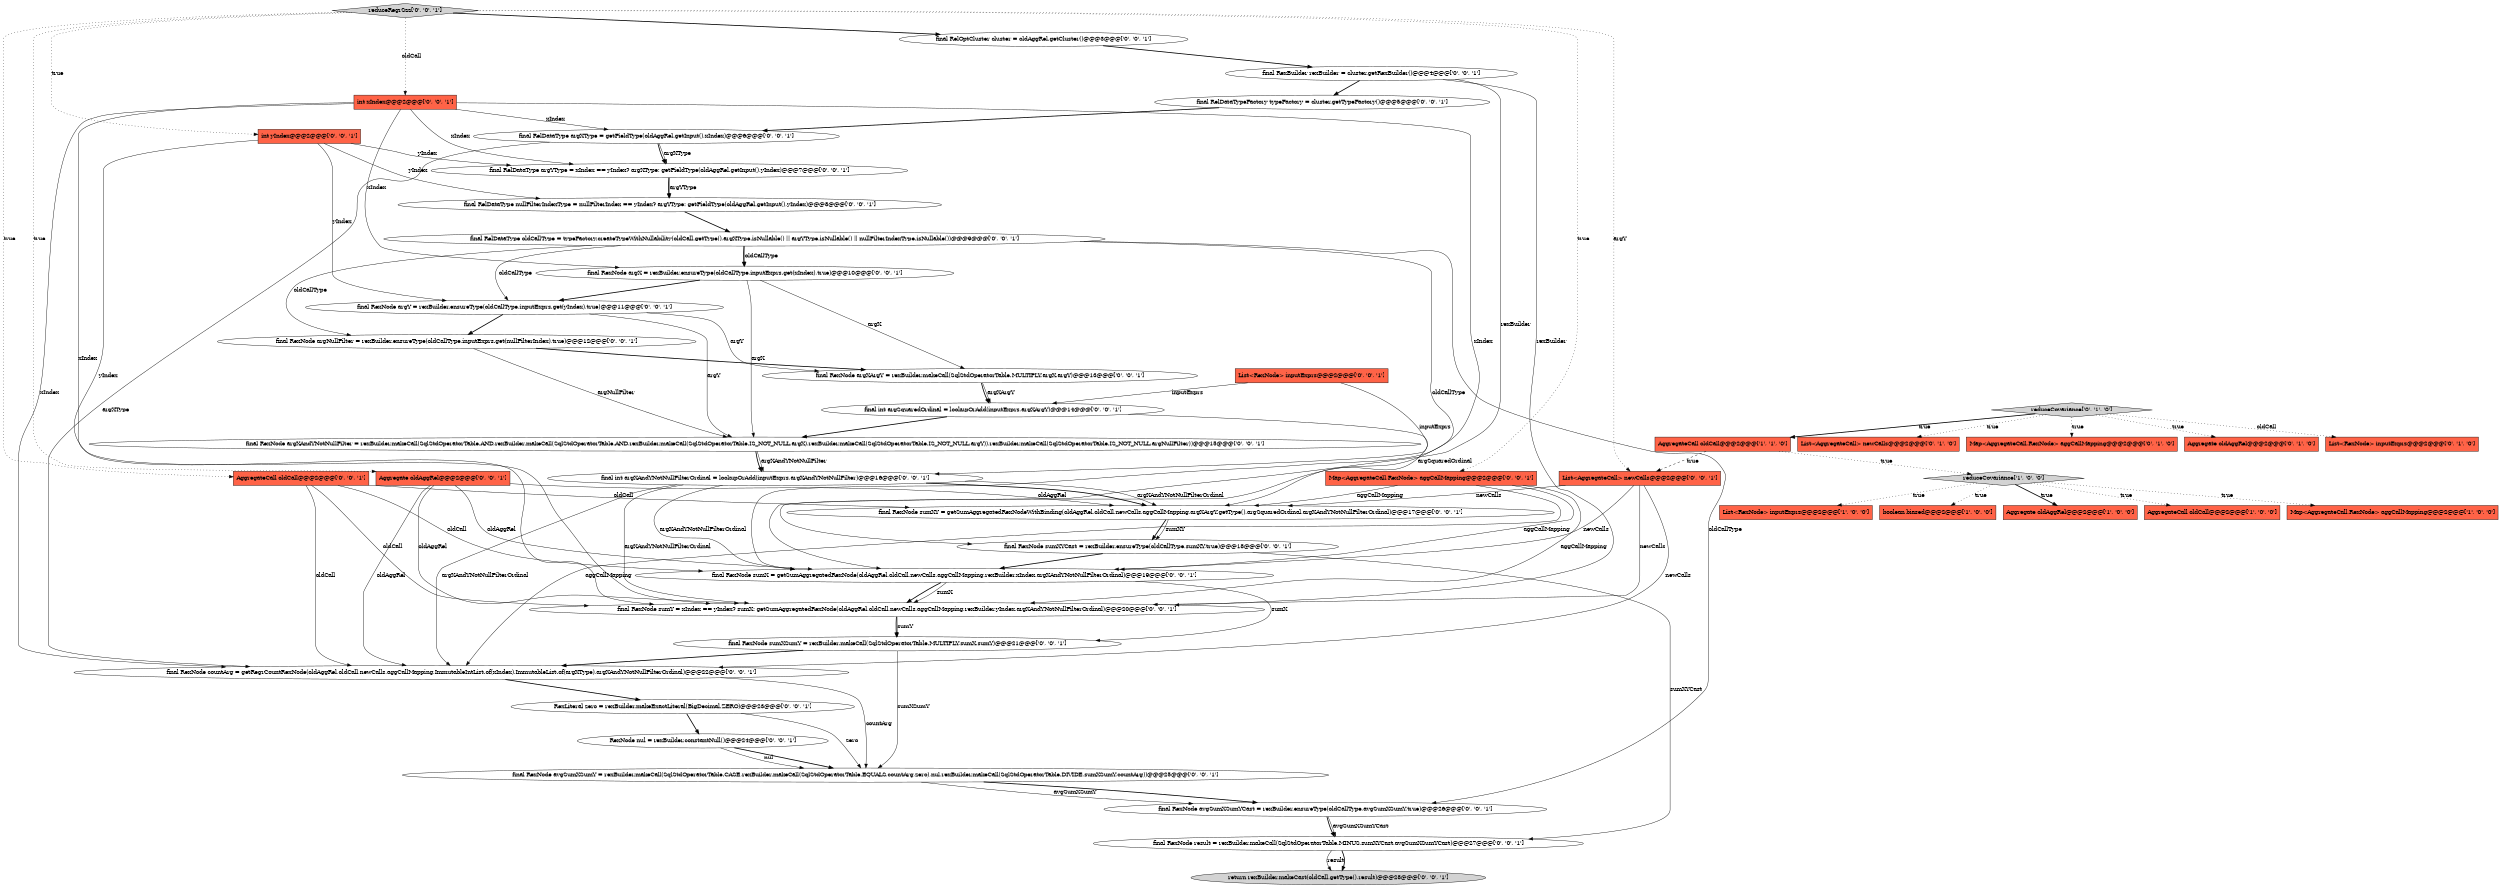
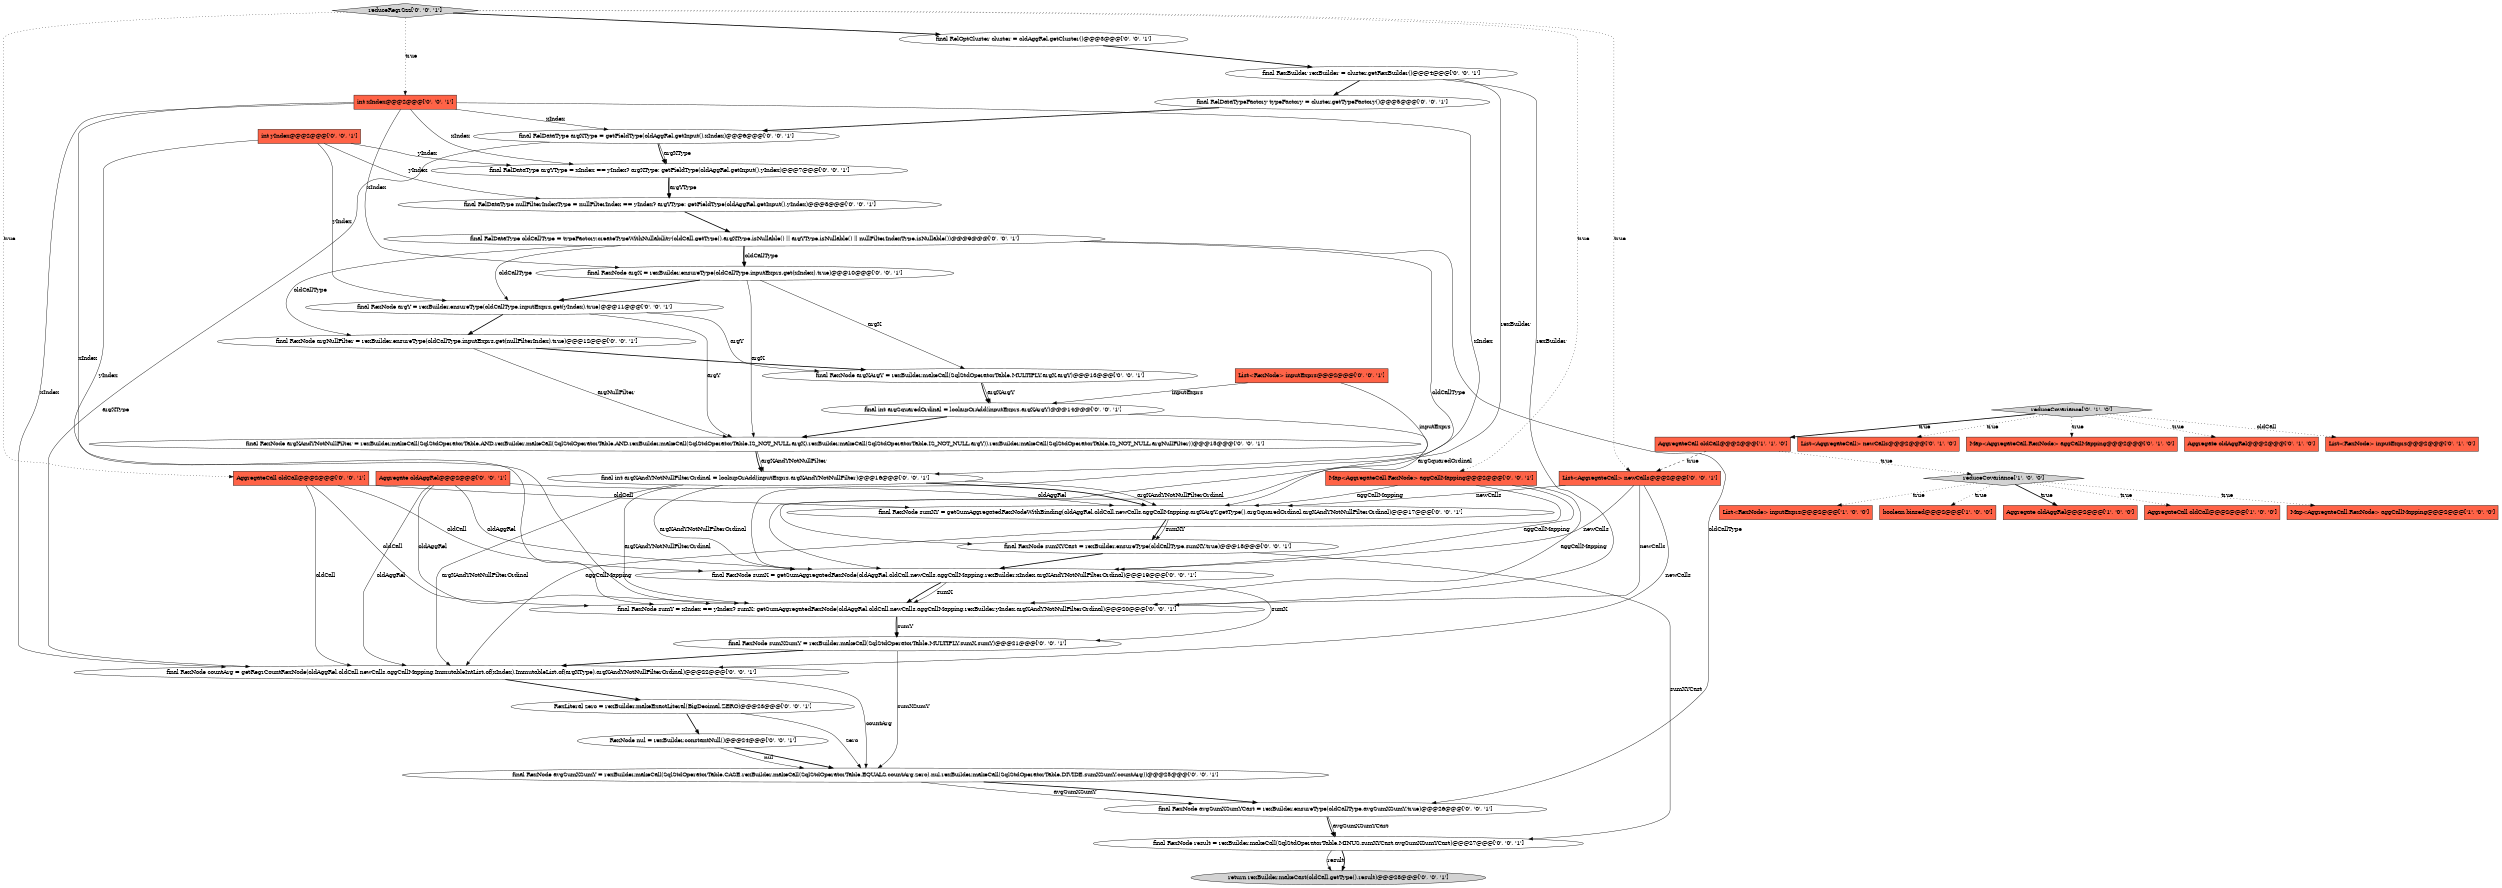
(65, 33) -> none
(411, 56) -> (411, 56)
(1620, 239) -> (1620, 239)
(33, 253) -> none
